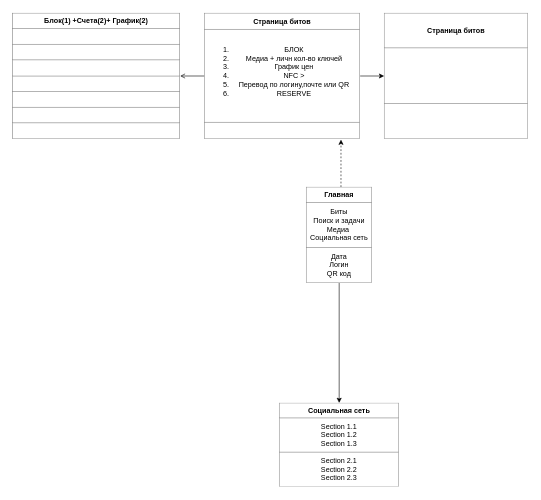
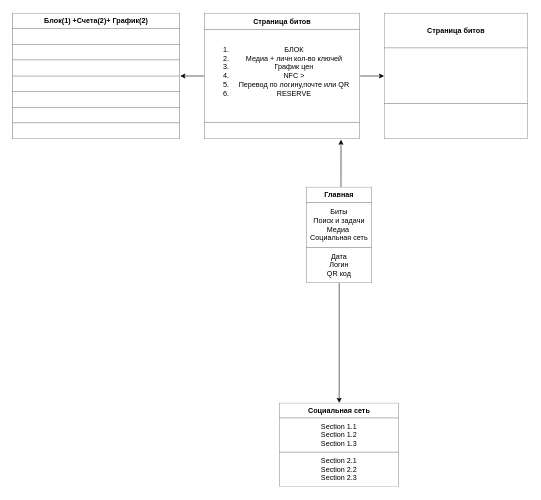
(184, 76) -> (185, 76)
(341, 165) -> (341, 165)
